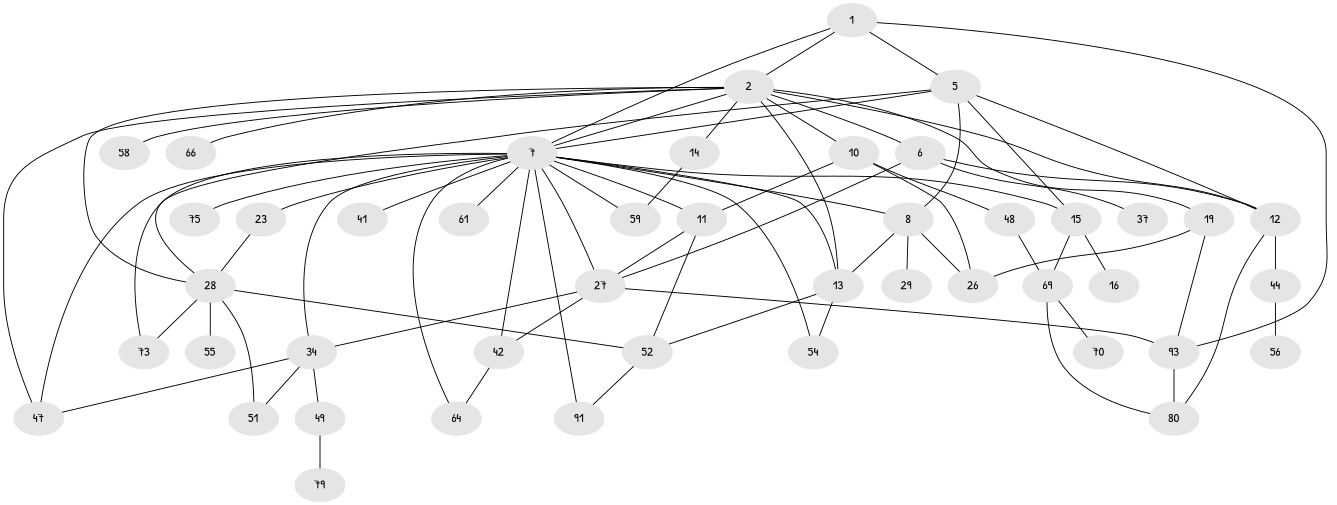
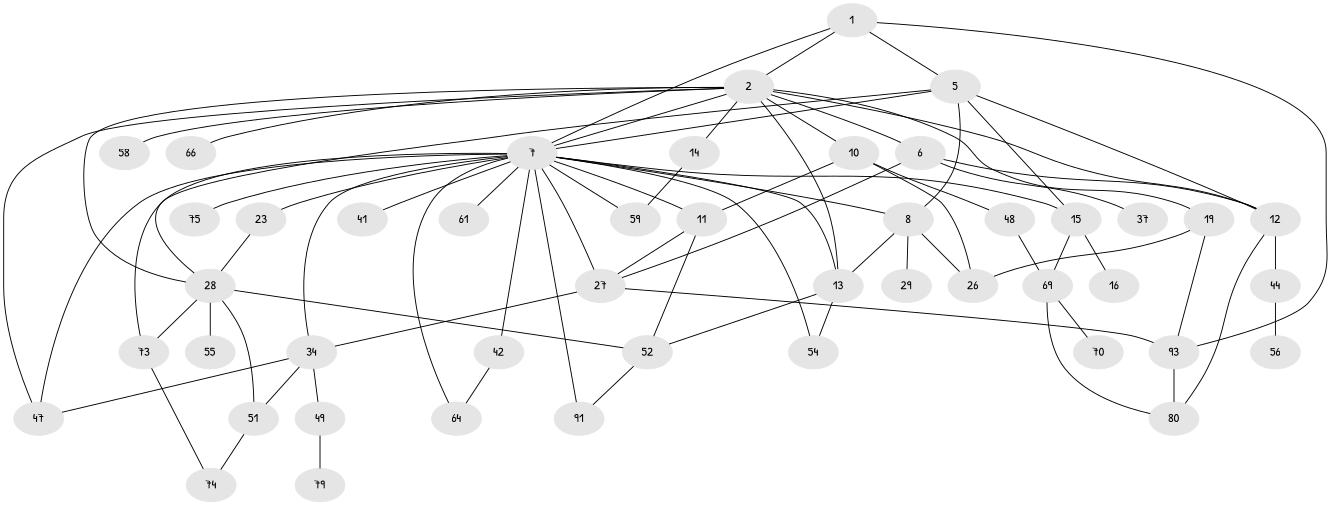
(550, 319) -> none
none -> (211, 485)
